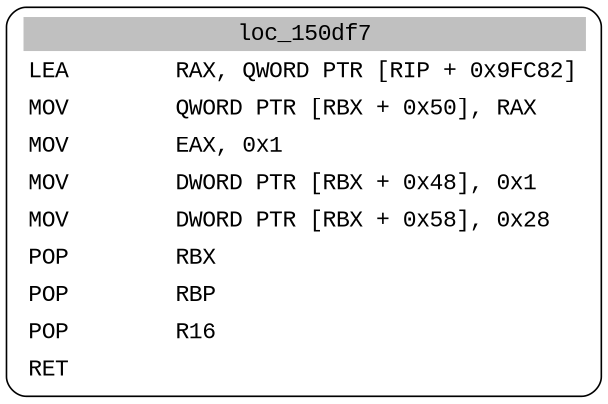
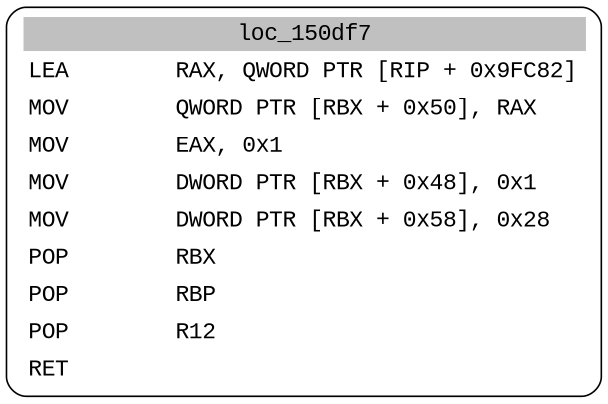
(122, 331) -> (122, 331)
